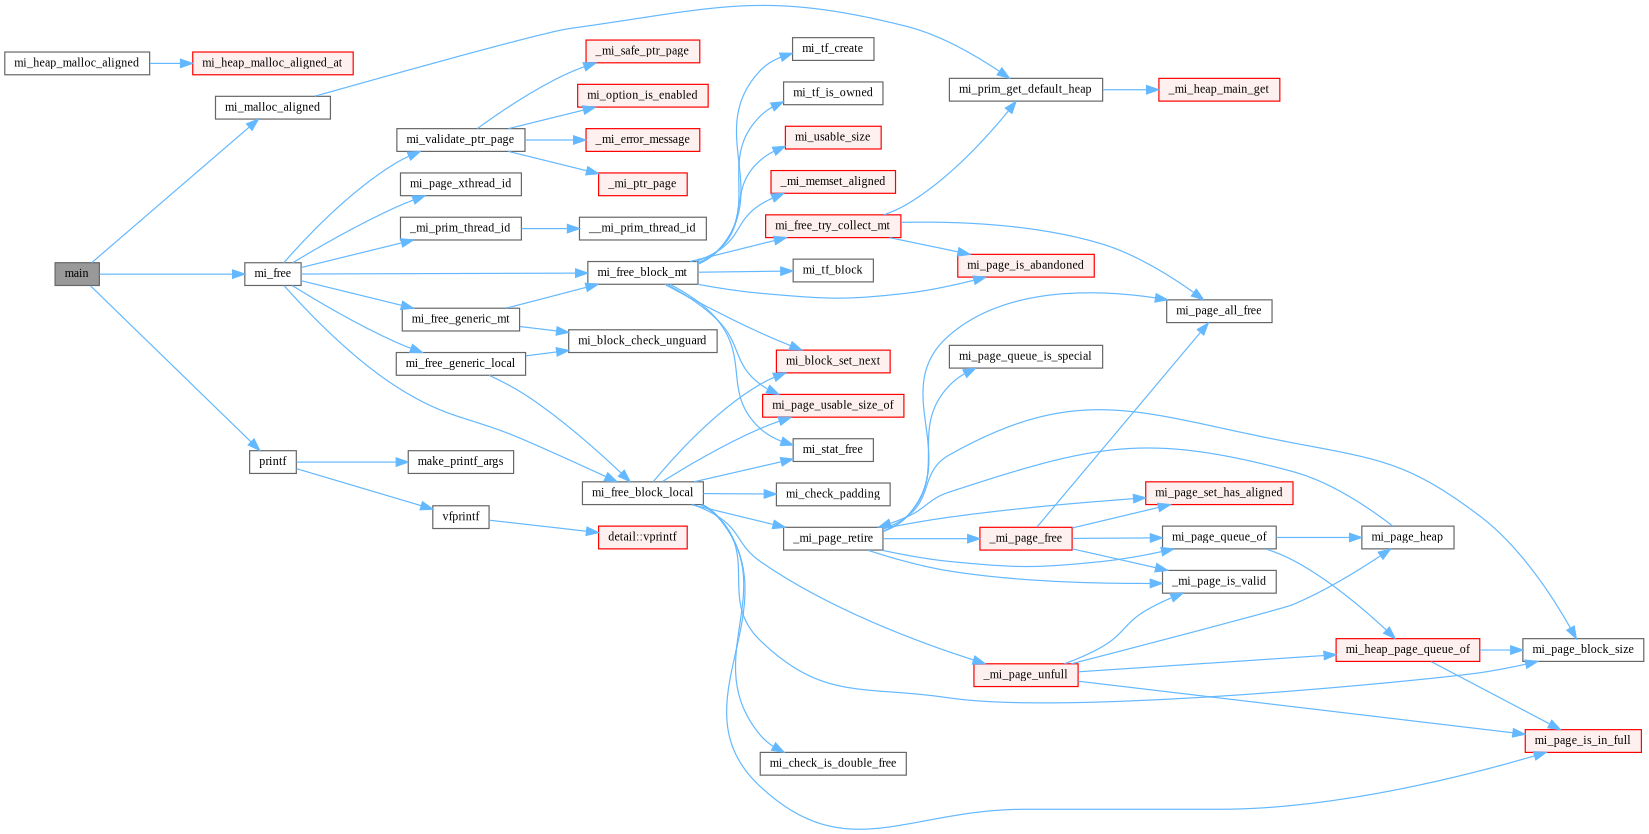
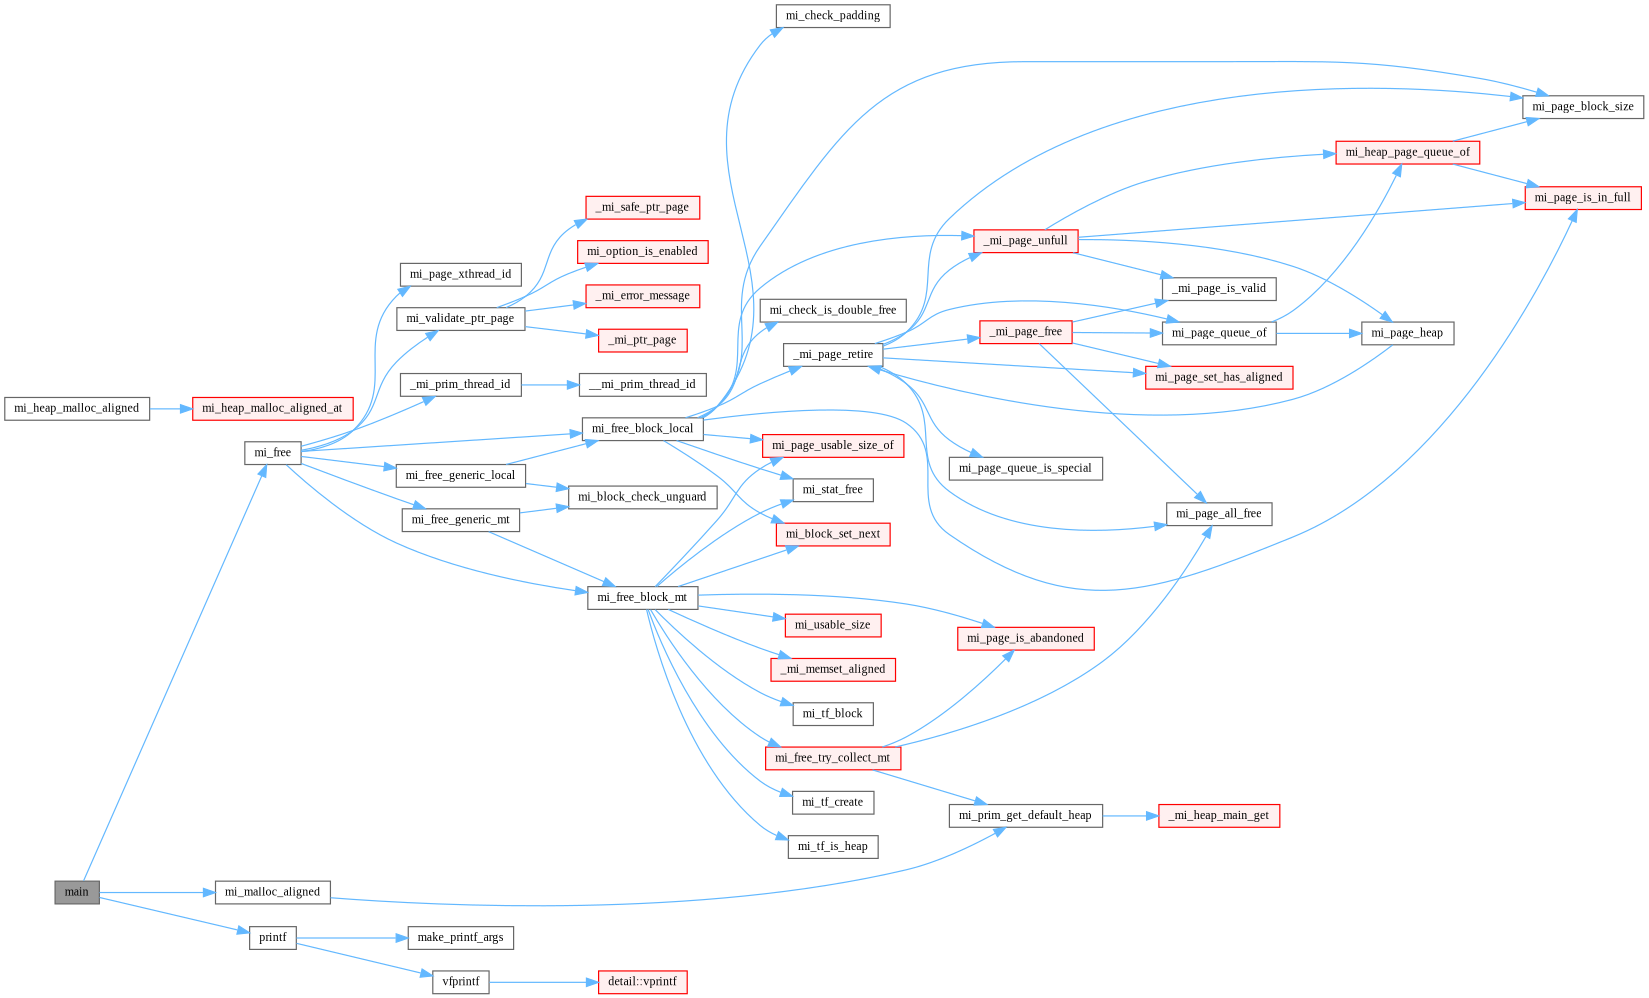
(833, 93) -> (833, 847)
(1007, 578) -> (936, 285)
